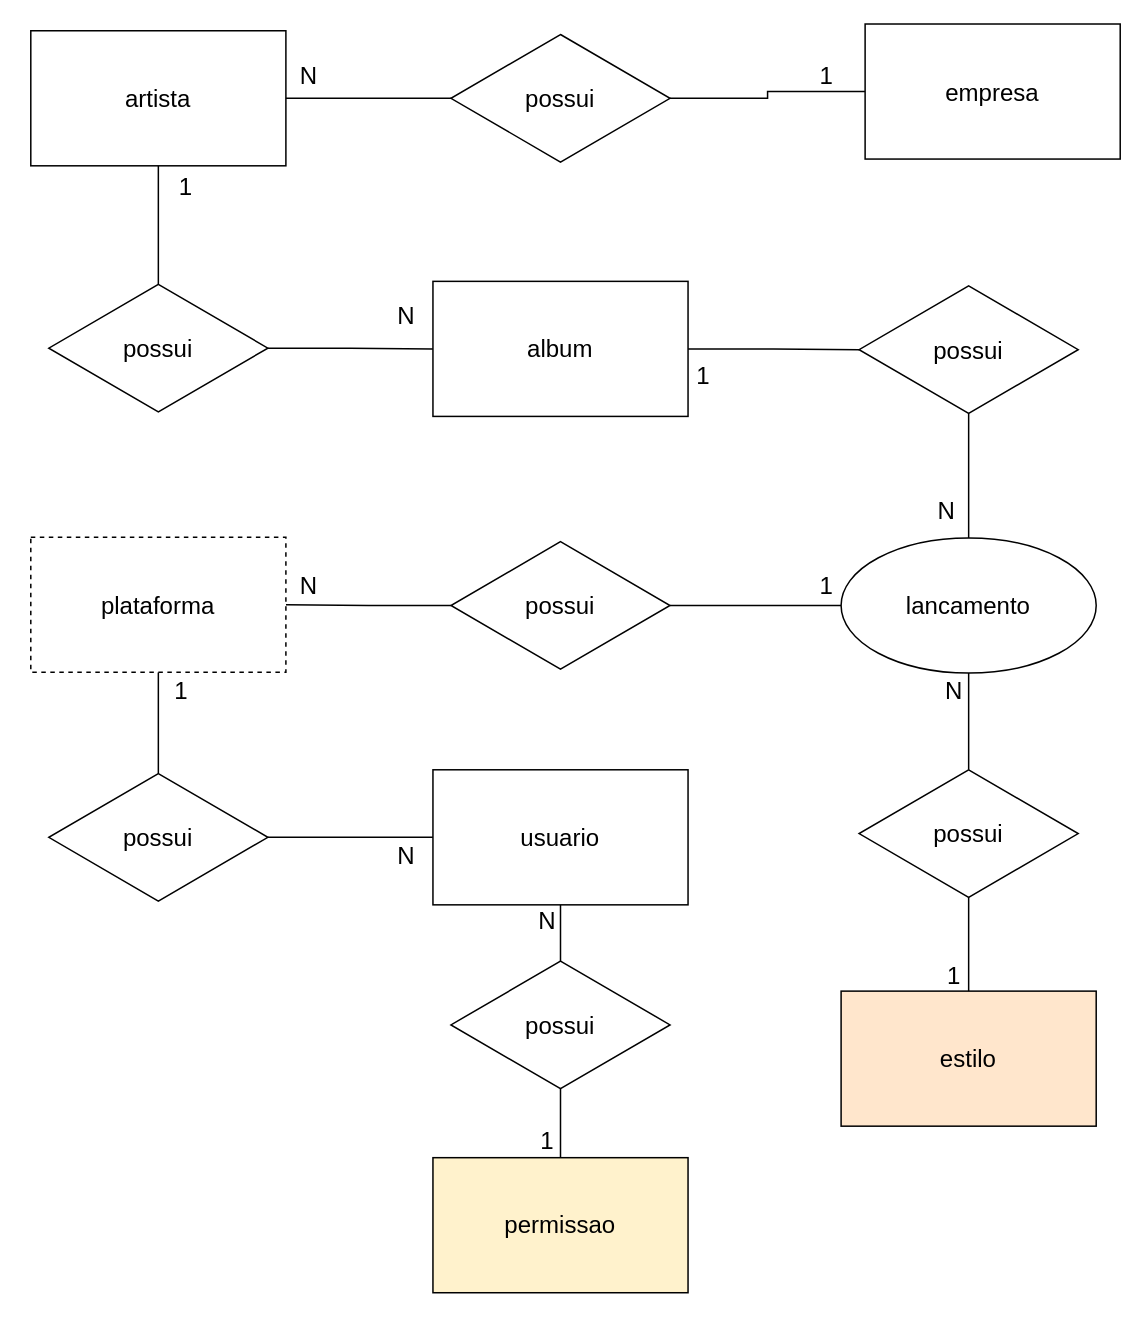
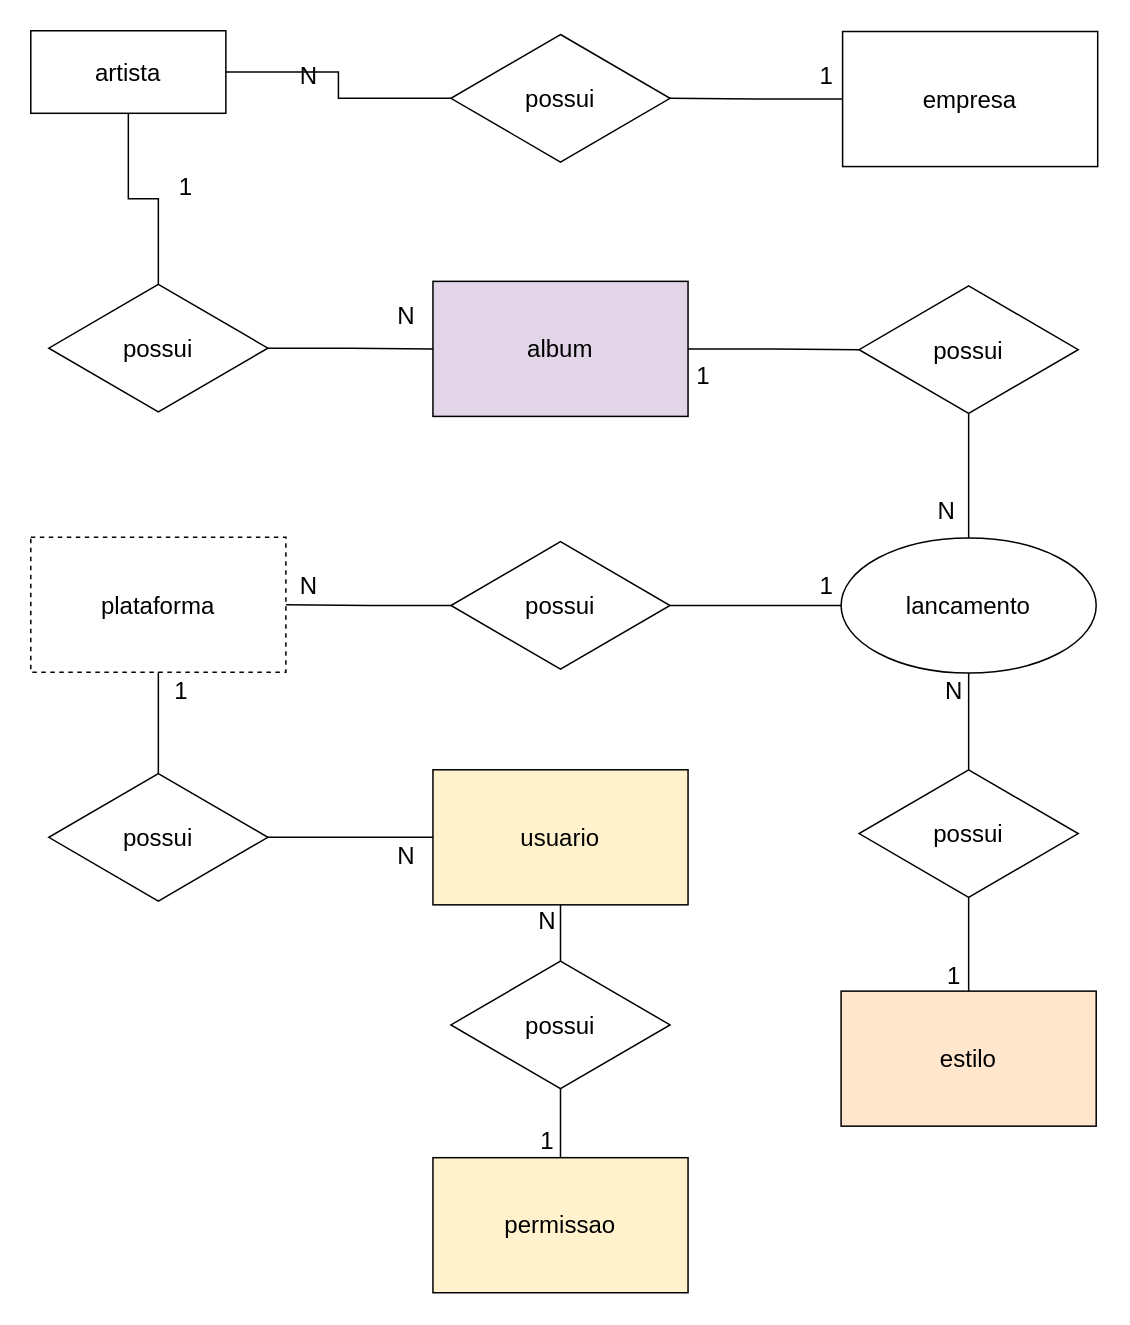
(992, 92) -> (970, 99)
(158, 98) -> (128, 72)
(560, 349) -> (560, 349)
(560, 837) -> (560, 837)
